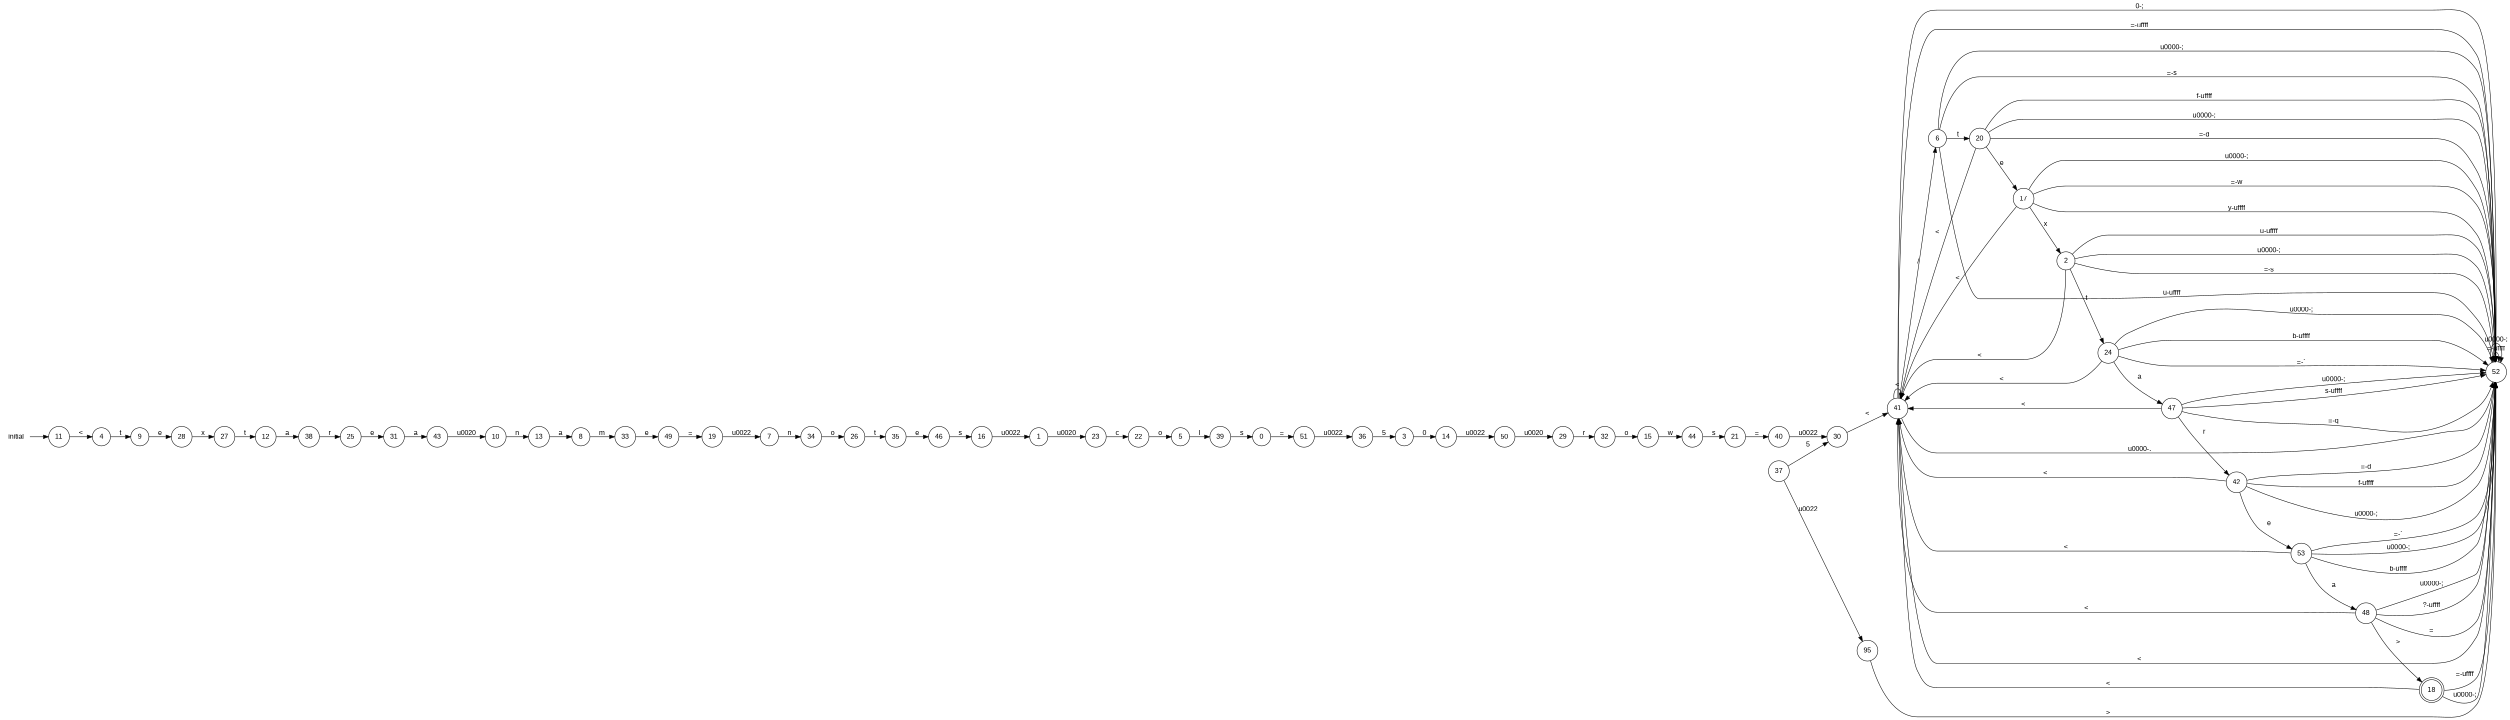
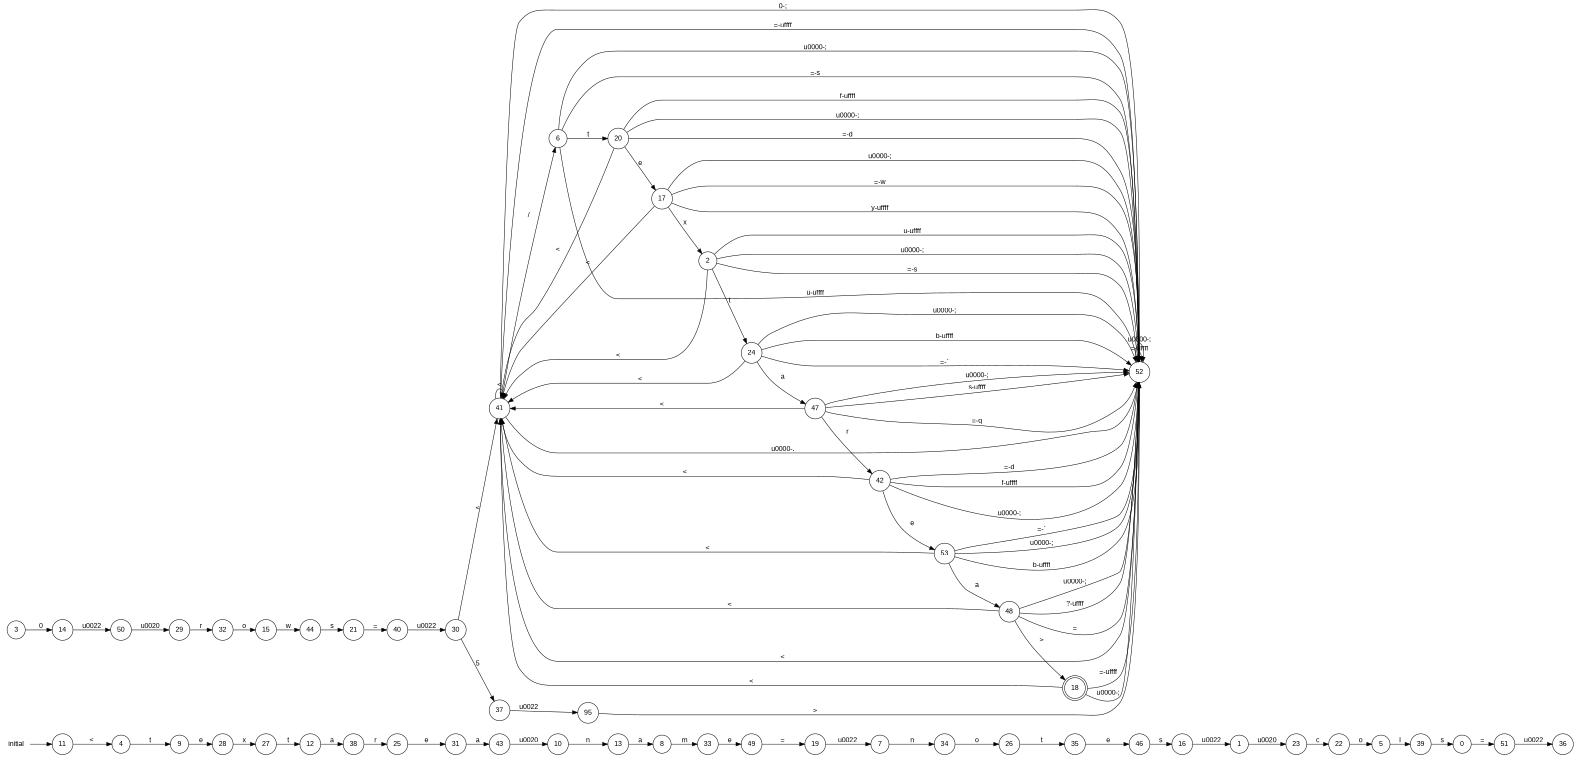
(1382, 437) -> none
(1806, 455) -> (476, 668)
